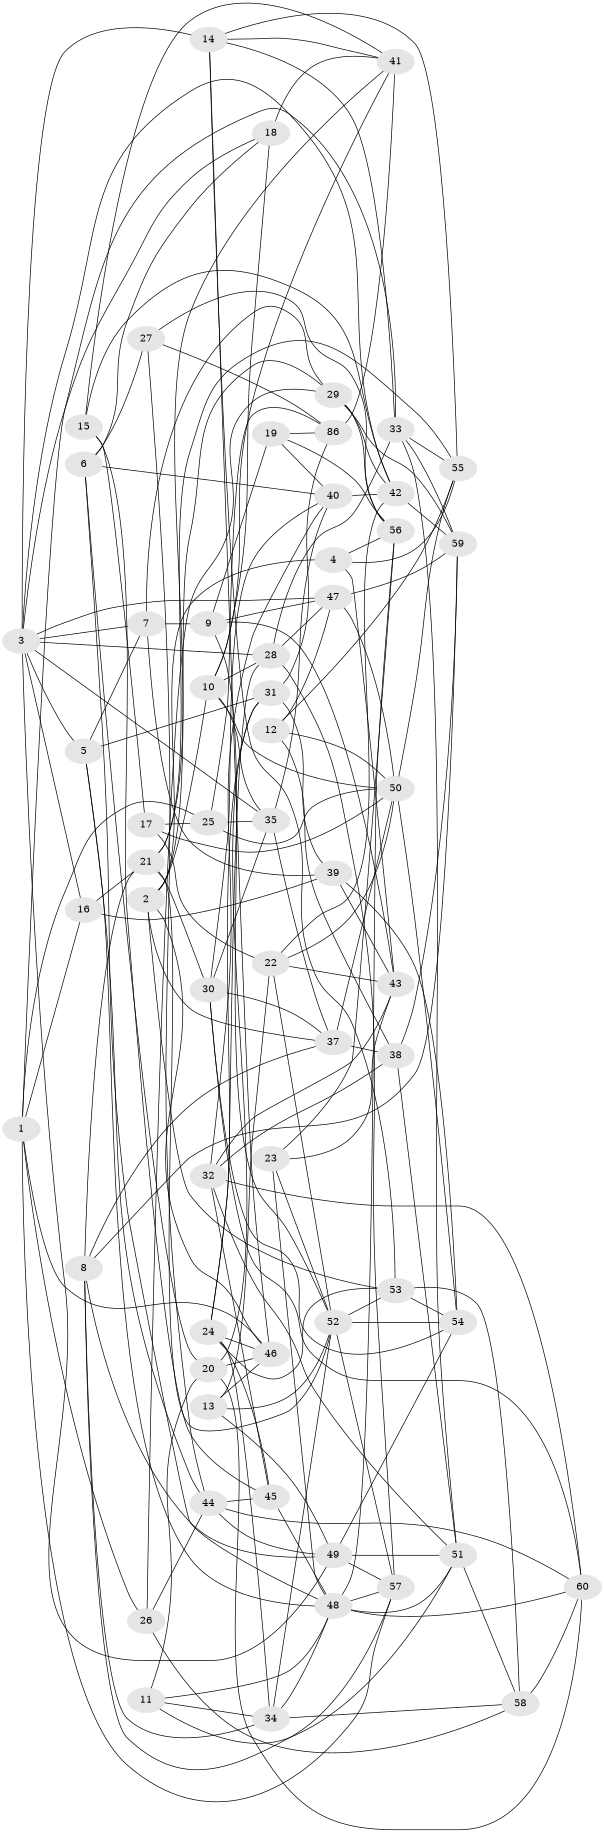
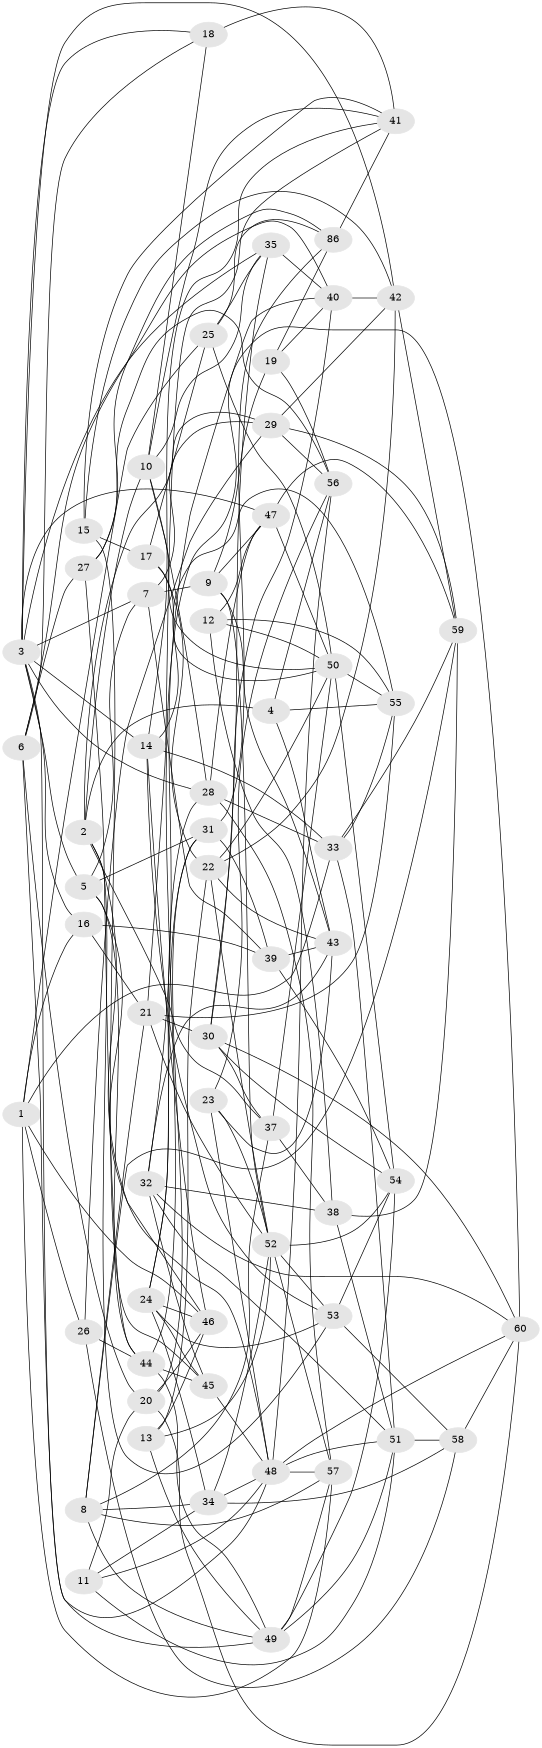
(296, 928) -> none
